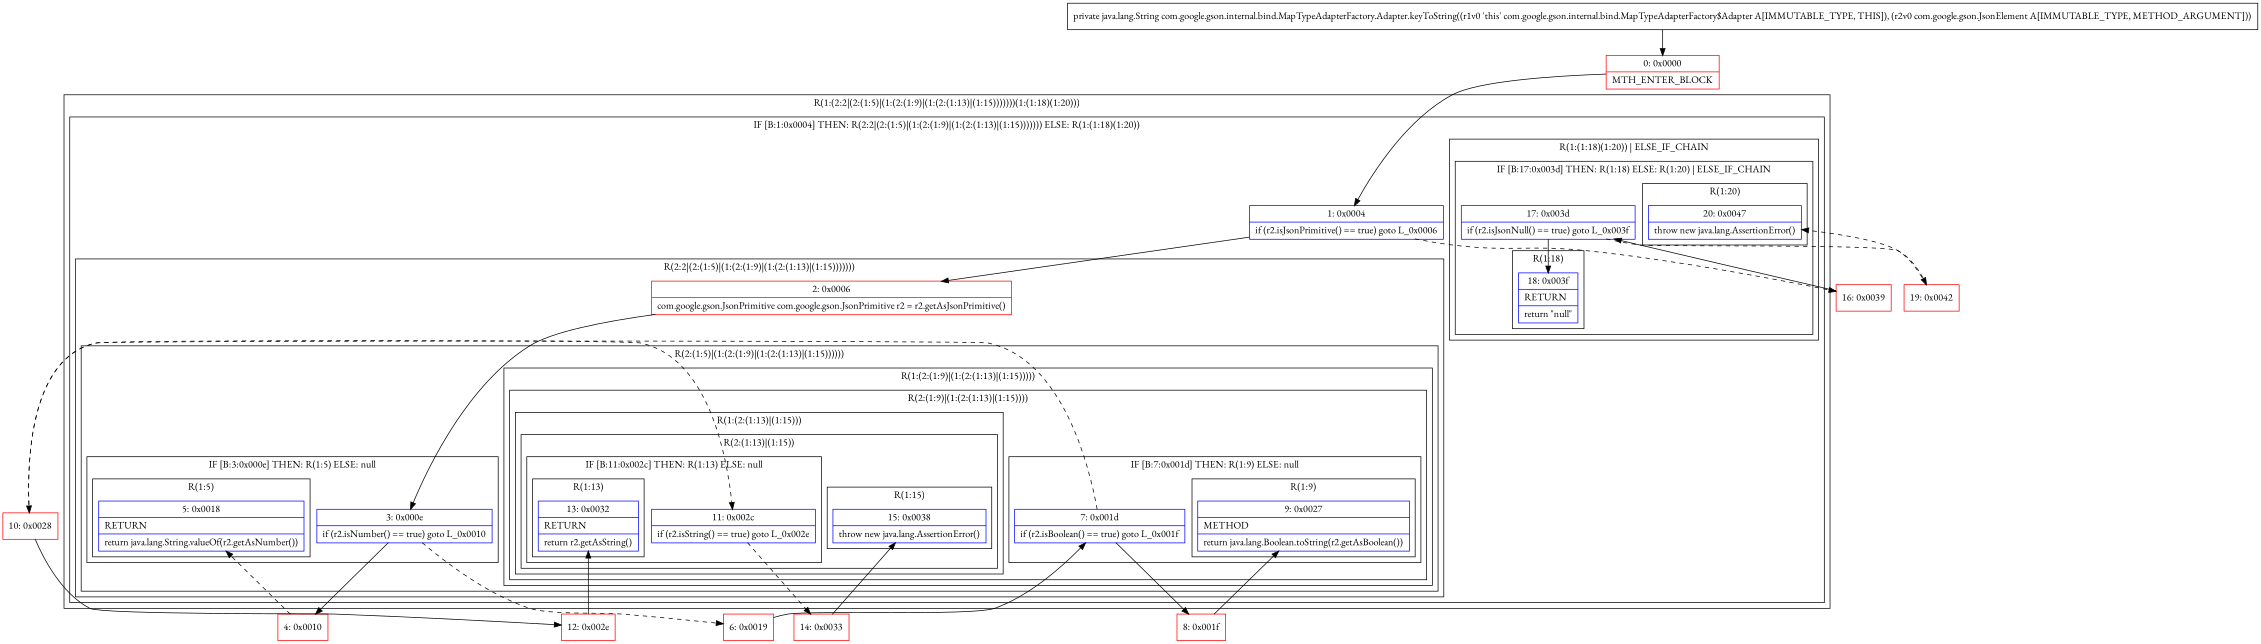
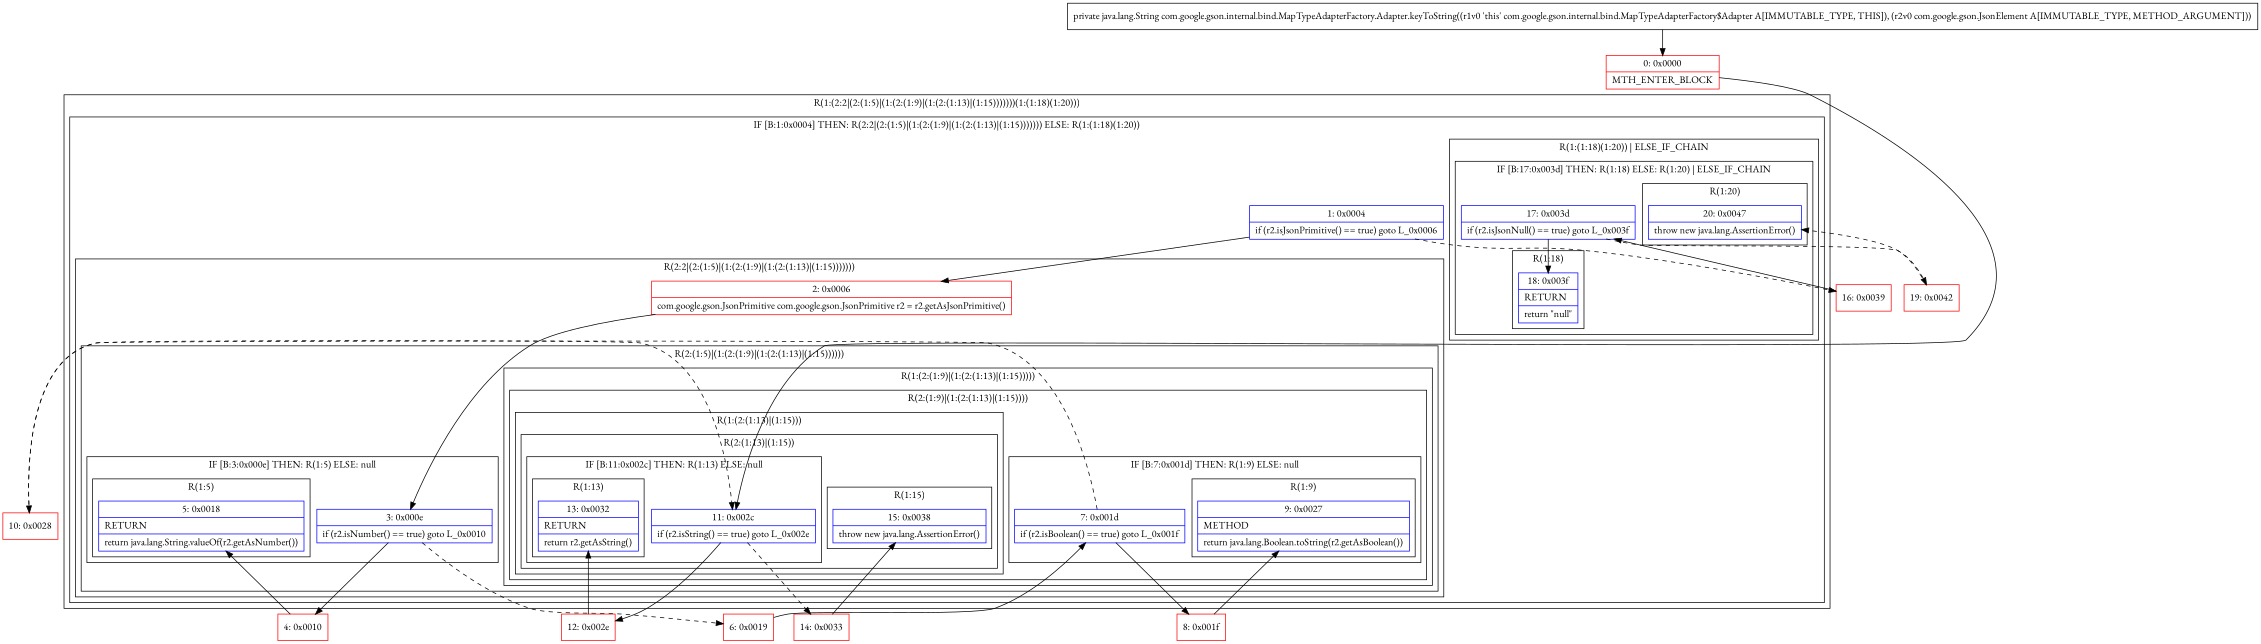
(1465, 90) -> (1521, 344)
(261, 585) -> (261, 585)
(277, 614) -> (676, 587)
